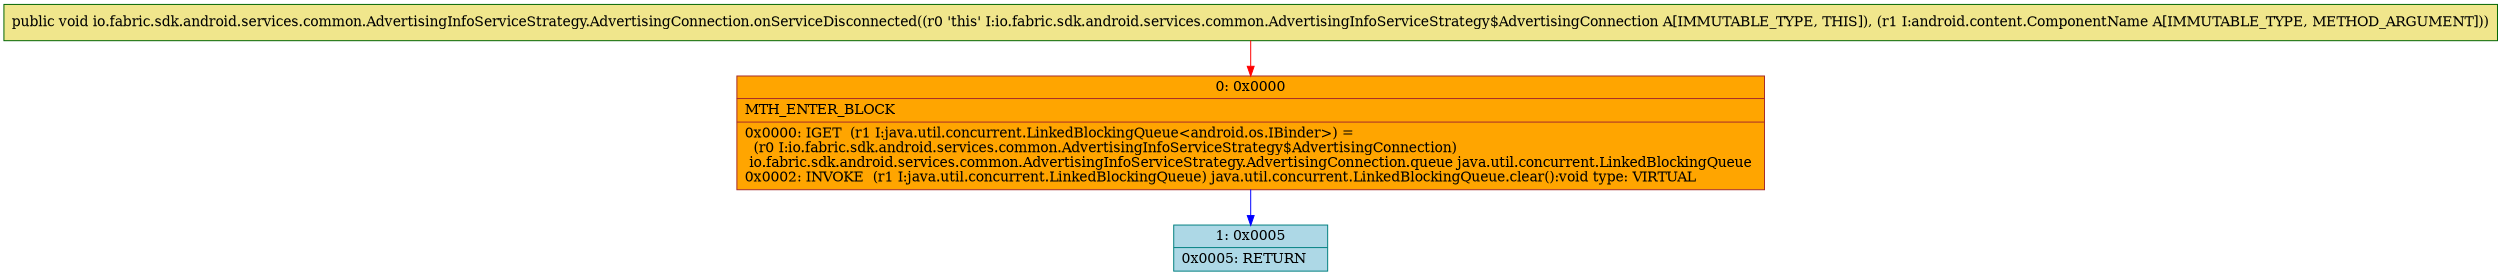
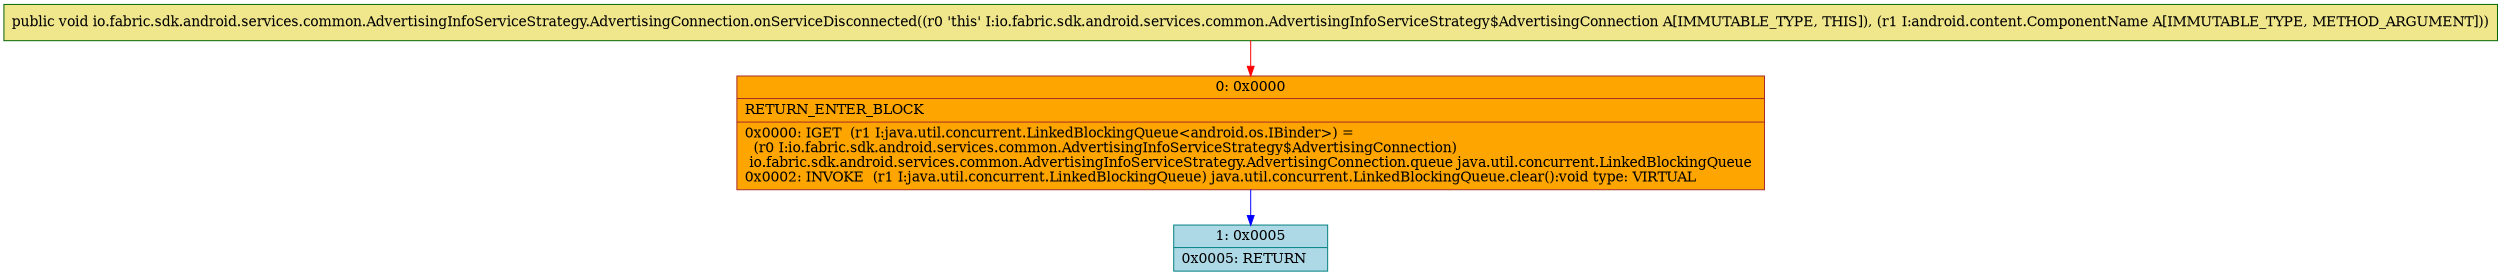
(820, 110) -> (834, 110)
